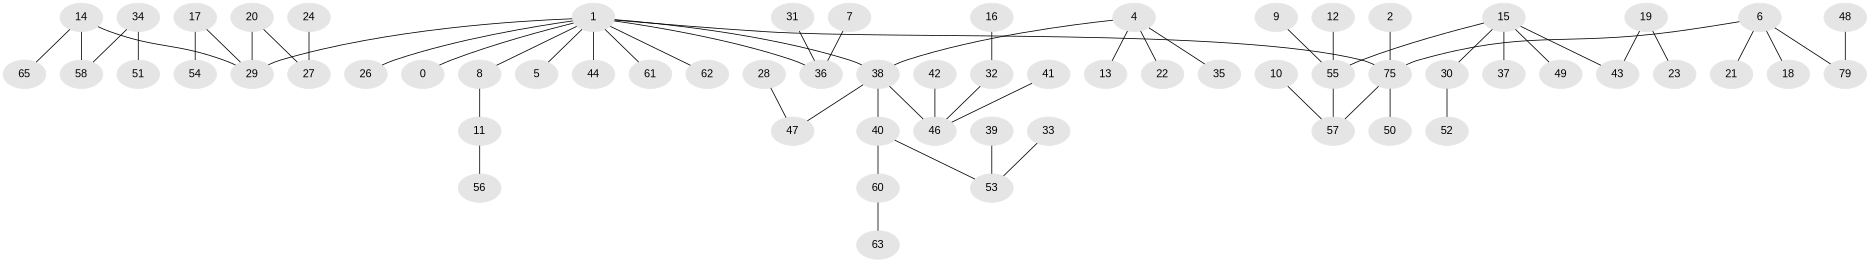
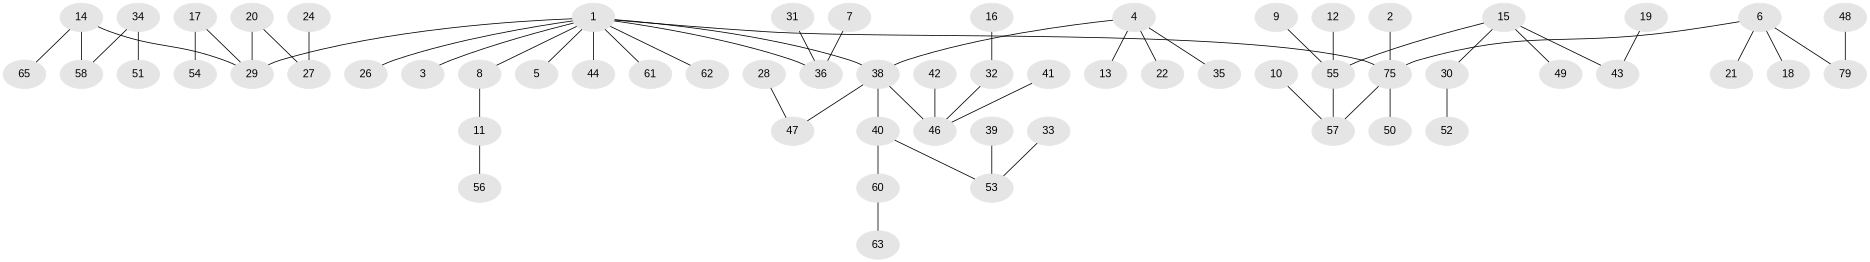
(423, 74) -> (423, 74)
(1504, 74) -> none
(1675, 74) -> none
